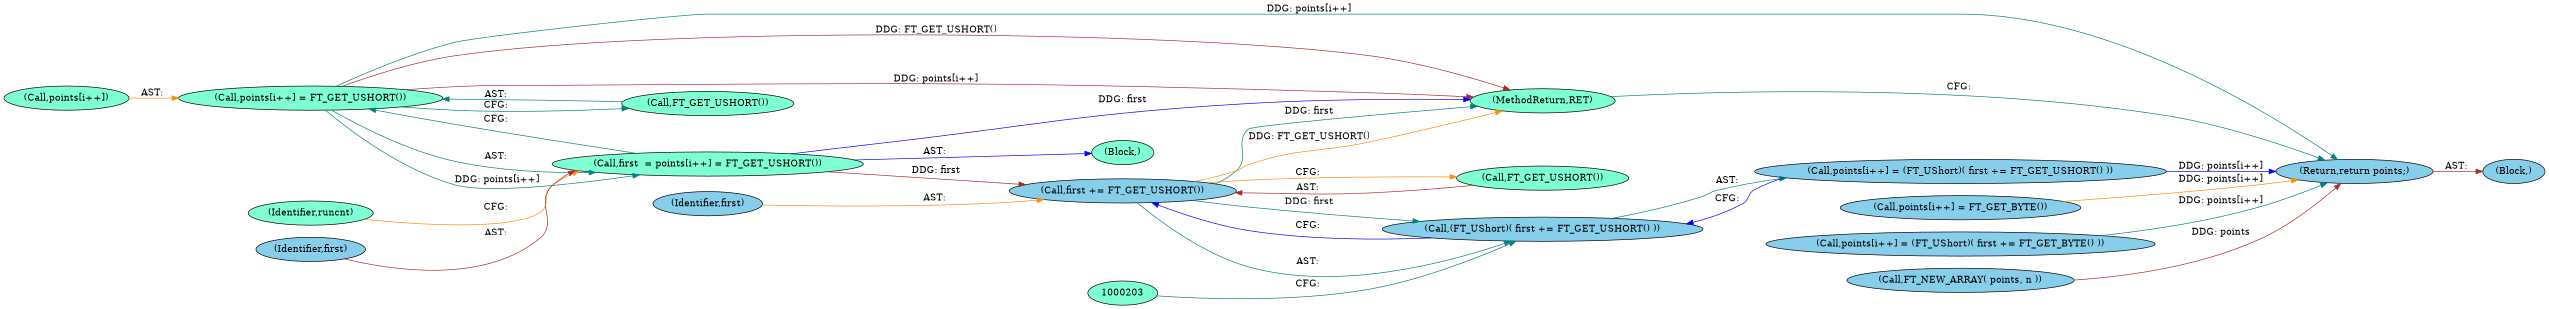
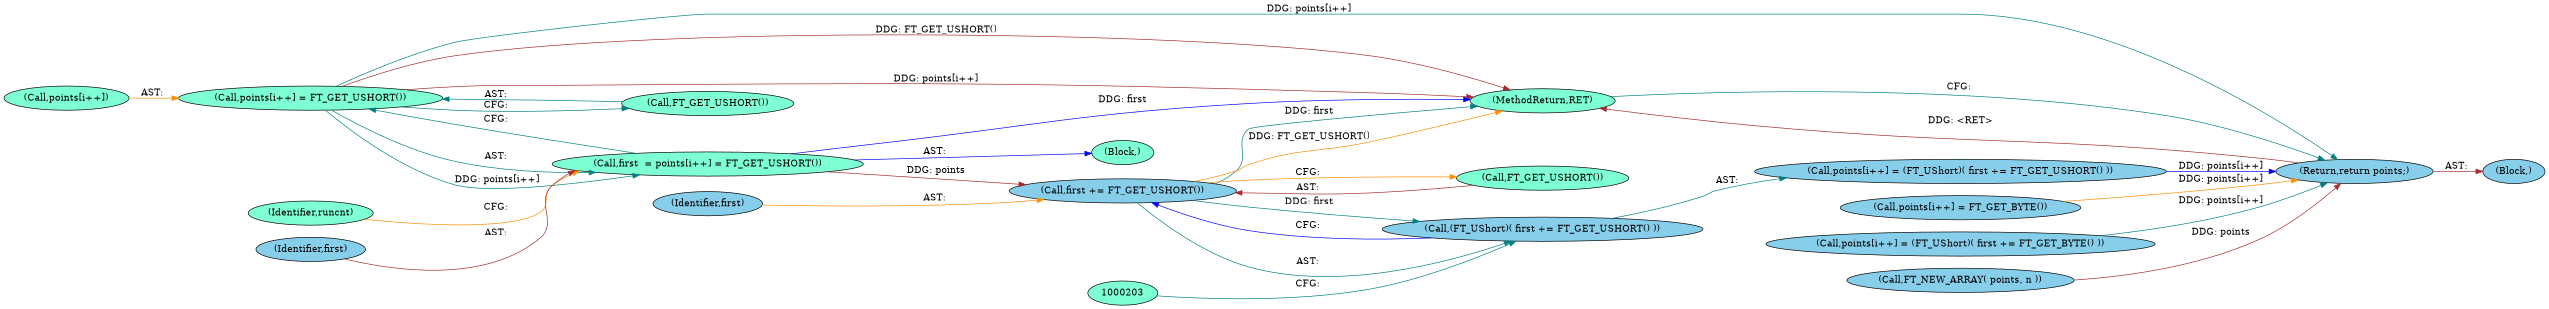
none -> (1952, 139)
(936, 170) -> (936, 170)
(1742, 204) -> none
